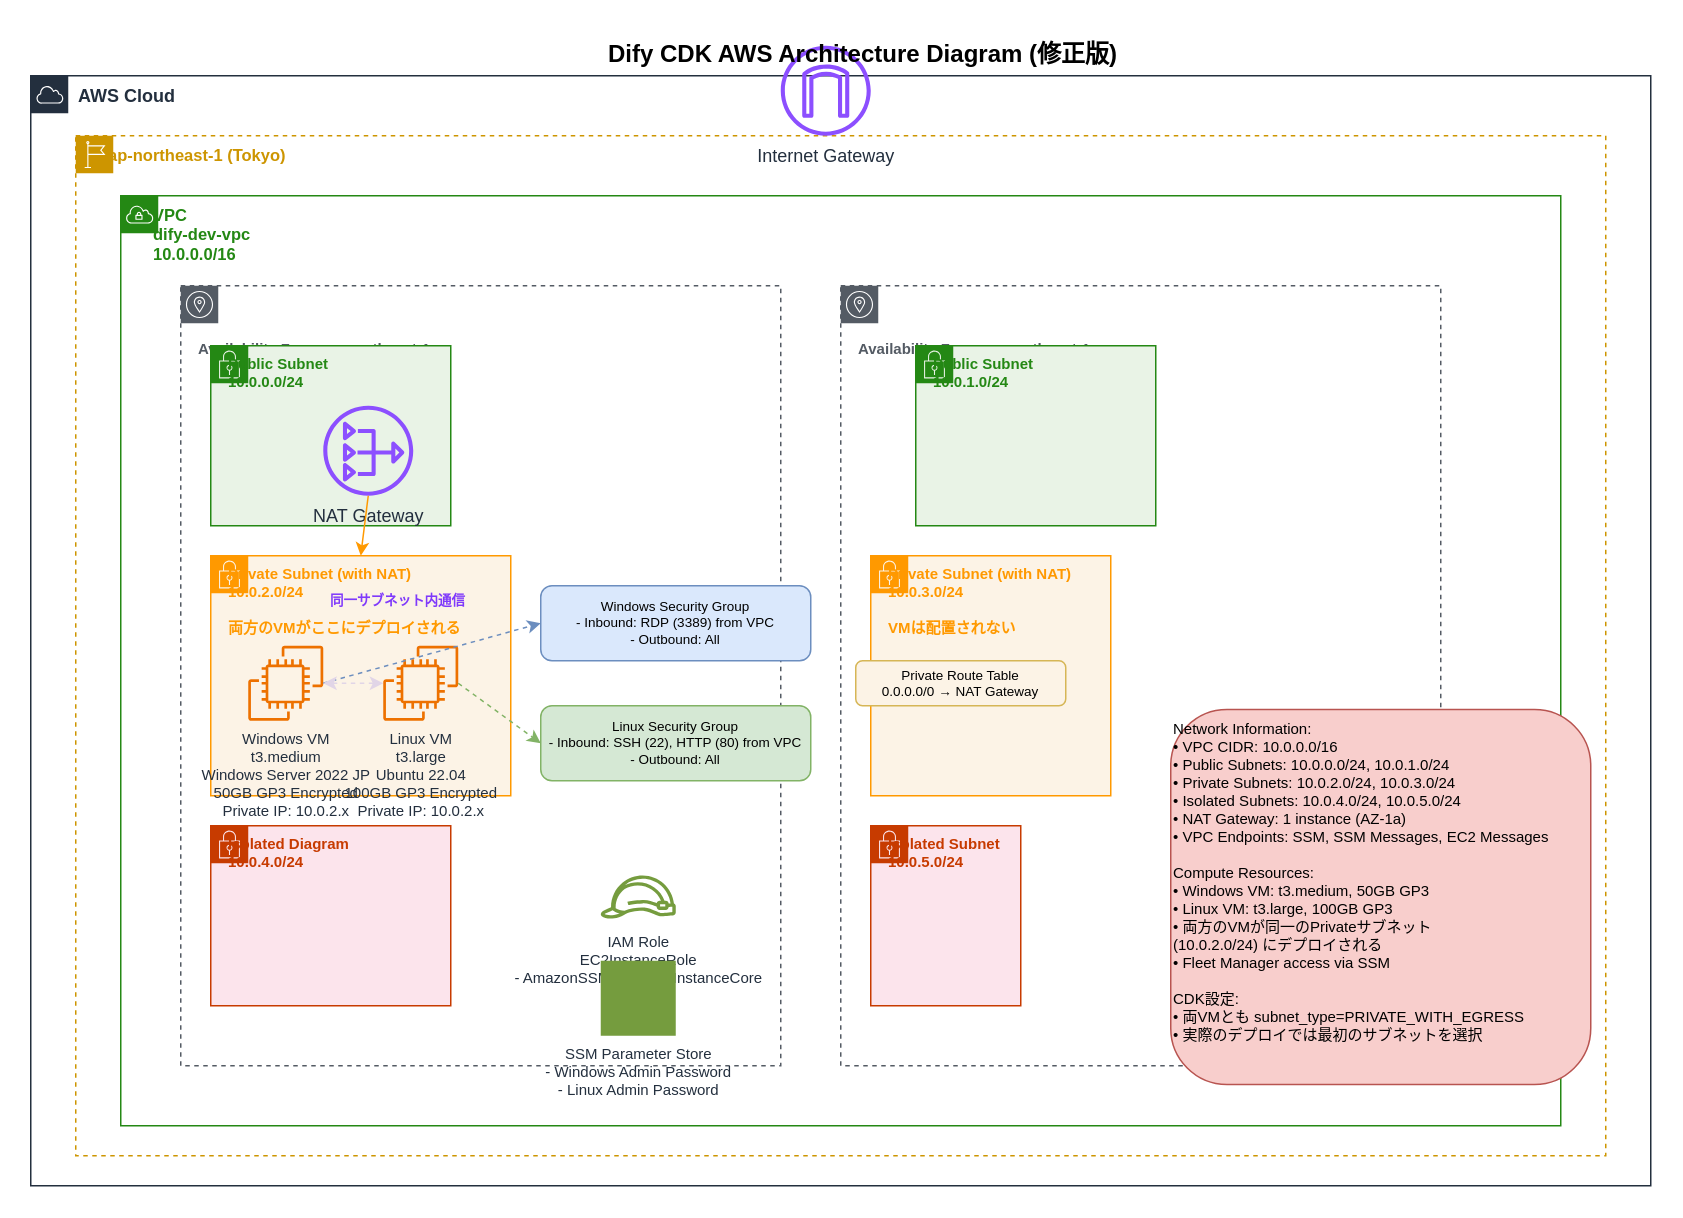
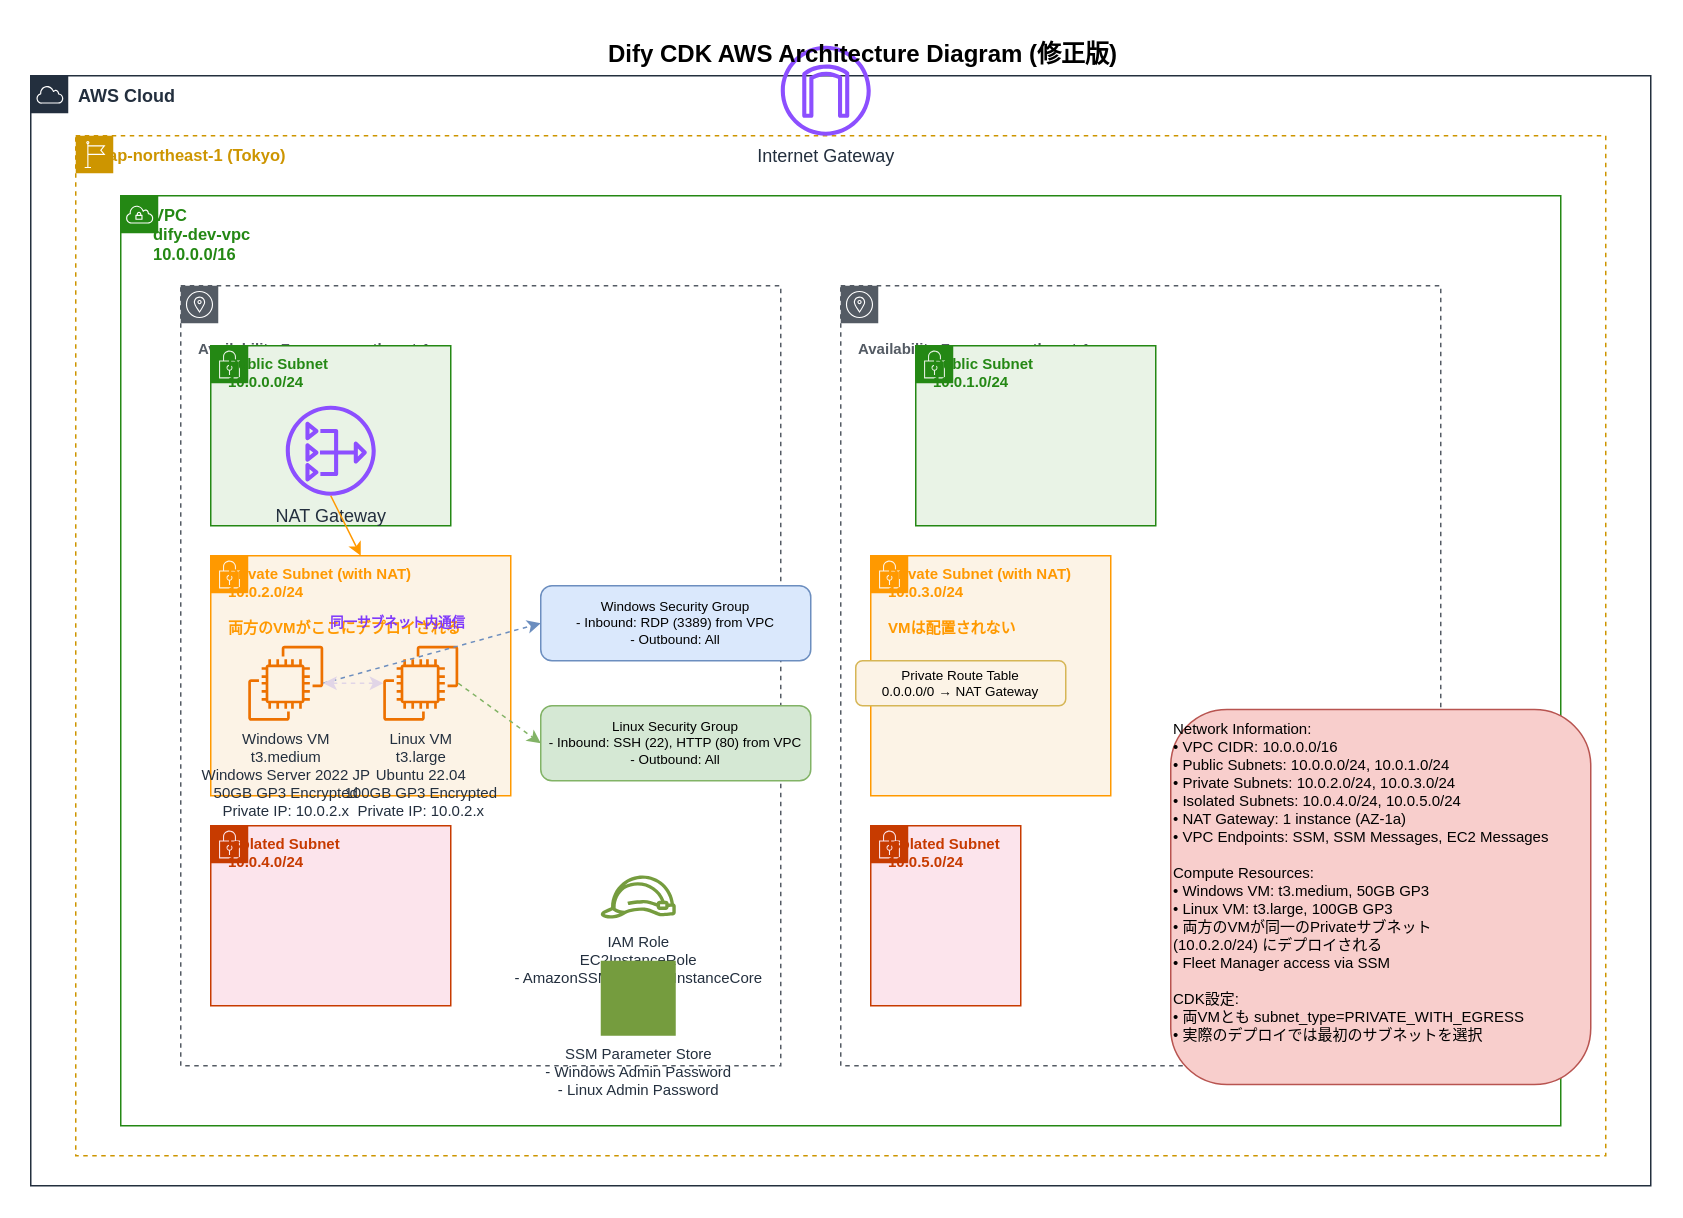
(368, 451) -> (331, 451)
(398, 601) -> (398, 623)
(290, 854) -> (288, 854)
